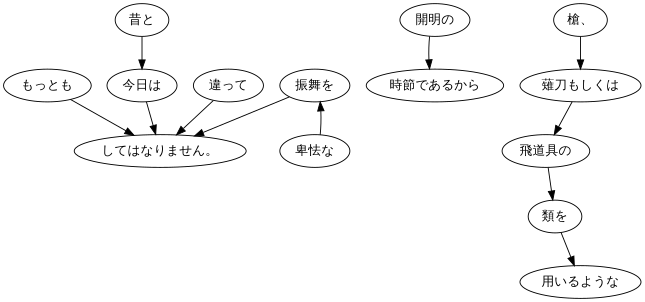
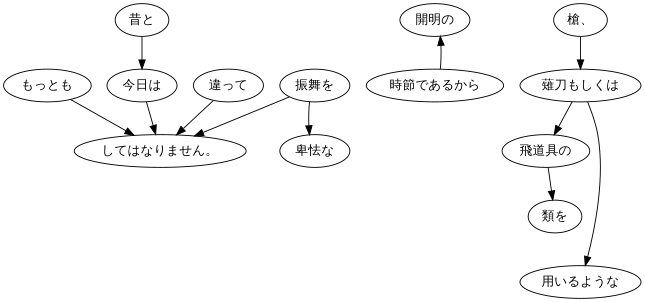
(429, 48) -> (441, 57)
(321, 123) -> (309, 114)
(566, 245) -> (600, 179)
